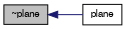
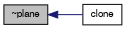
(102, 15) -> (102, 15)
